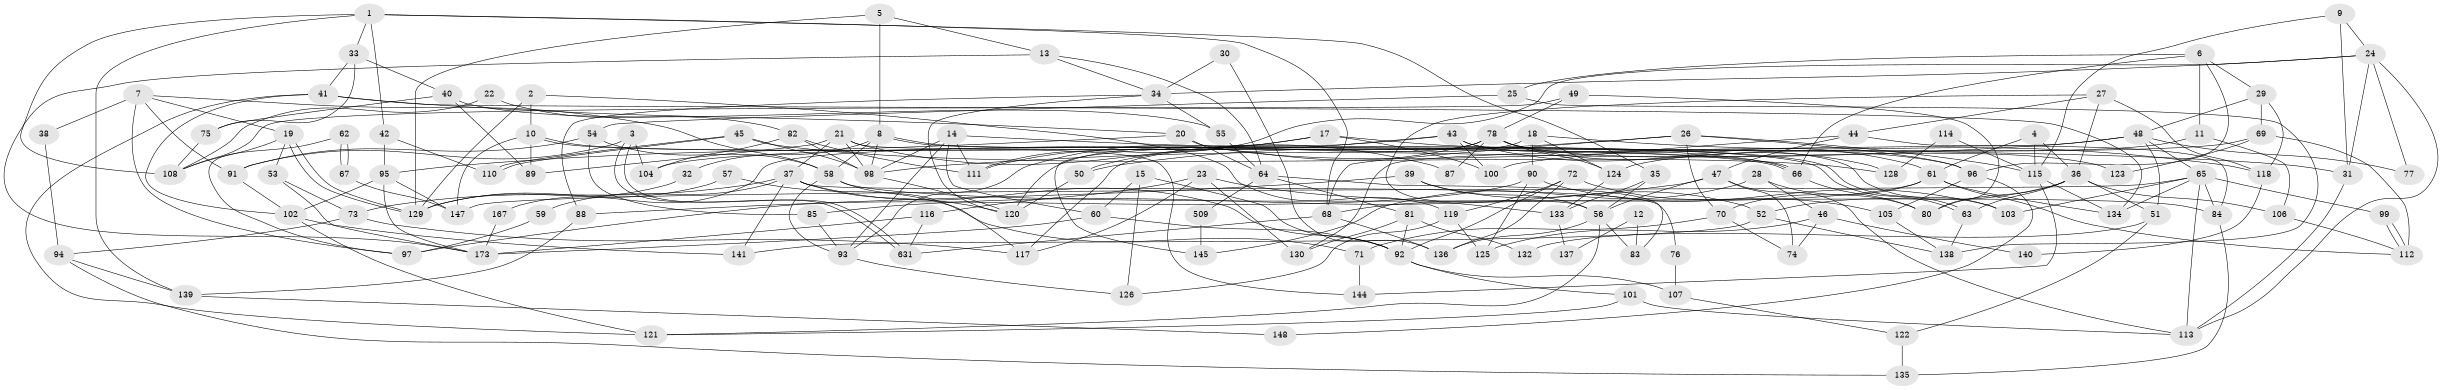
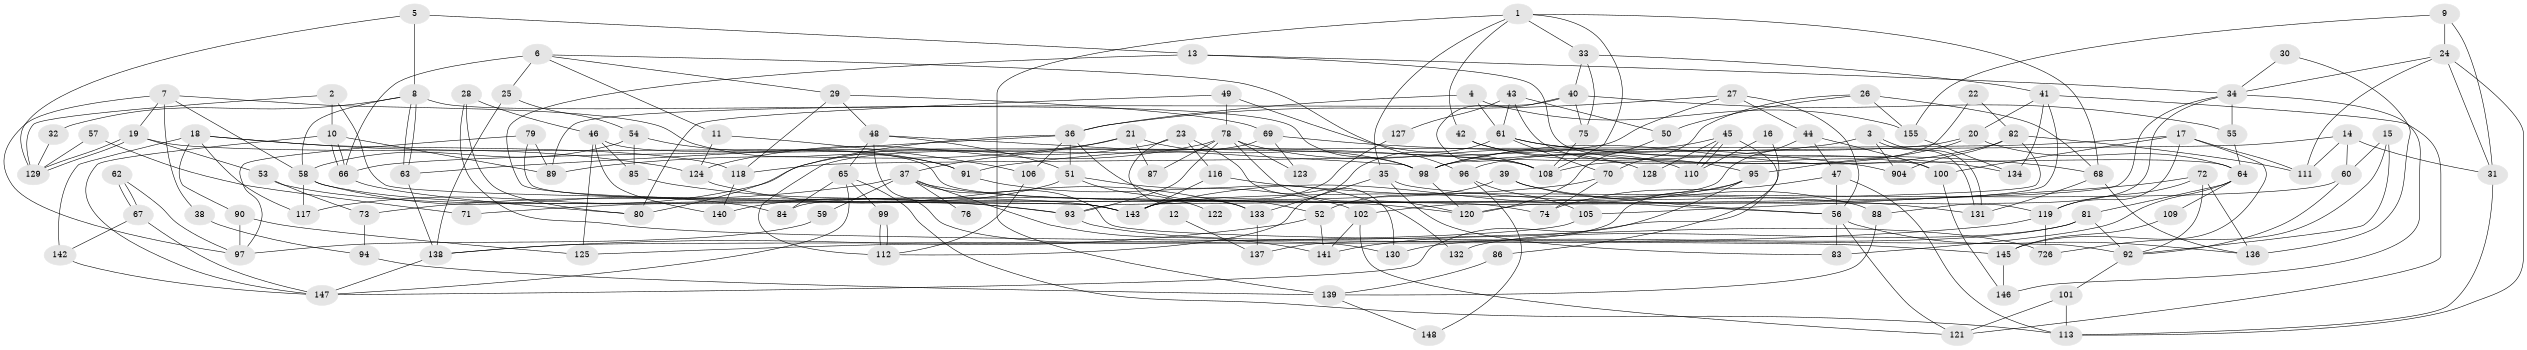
none -> (1442, 123)
none -> (531, 135)
none -> (1768, 135)
(1946, 135) -> none
(1832, 147) -> none
(646, 175) -> (1899, 175)
(2035, 175) -> (1911, 135)
(2409, 175) -> none
(911, 179) -> (1584, 200)
(2163, 193) -> none
(335, 197) -> (1618, 218)
none -> (897, 200)
none -> (2113, 200)
(1266, 202) -> (614, 155)
(500, 215) -> (1398, 135)
(1201, 215) -> (2171, 215)
(2008, 215) -> none
(1637, 239) -> (1598, 248)
(703, 240) -> none
none -> (60, 255)
(482, 255) -> (1133, 215)
(906, 255) -> (1978, 215)
none -> (1498, 255)
none -> (379, 275)
(1127, 295) -> (2046, 255)
(1359, 295) -> none
(1676, 295) -> none
none -> (2004, 295)
(1902, 376) -> none
